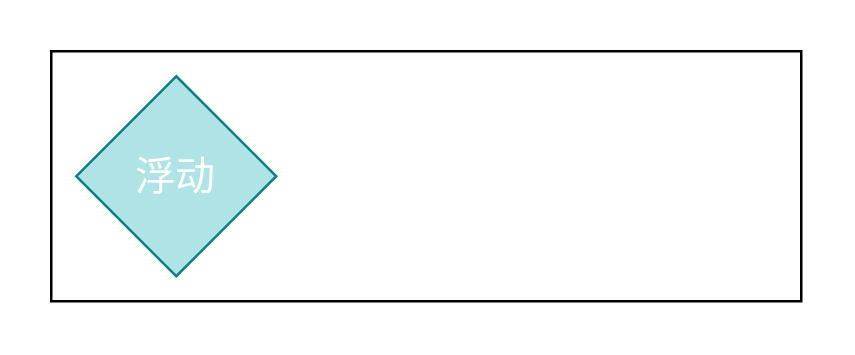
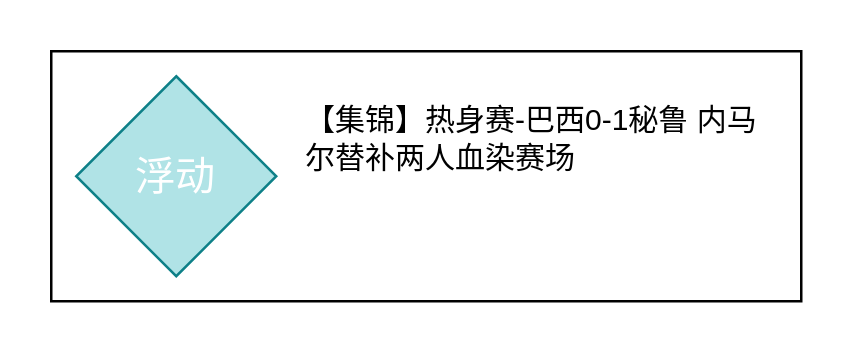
none -> (539, 139)
